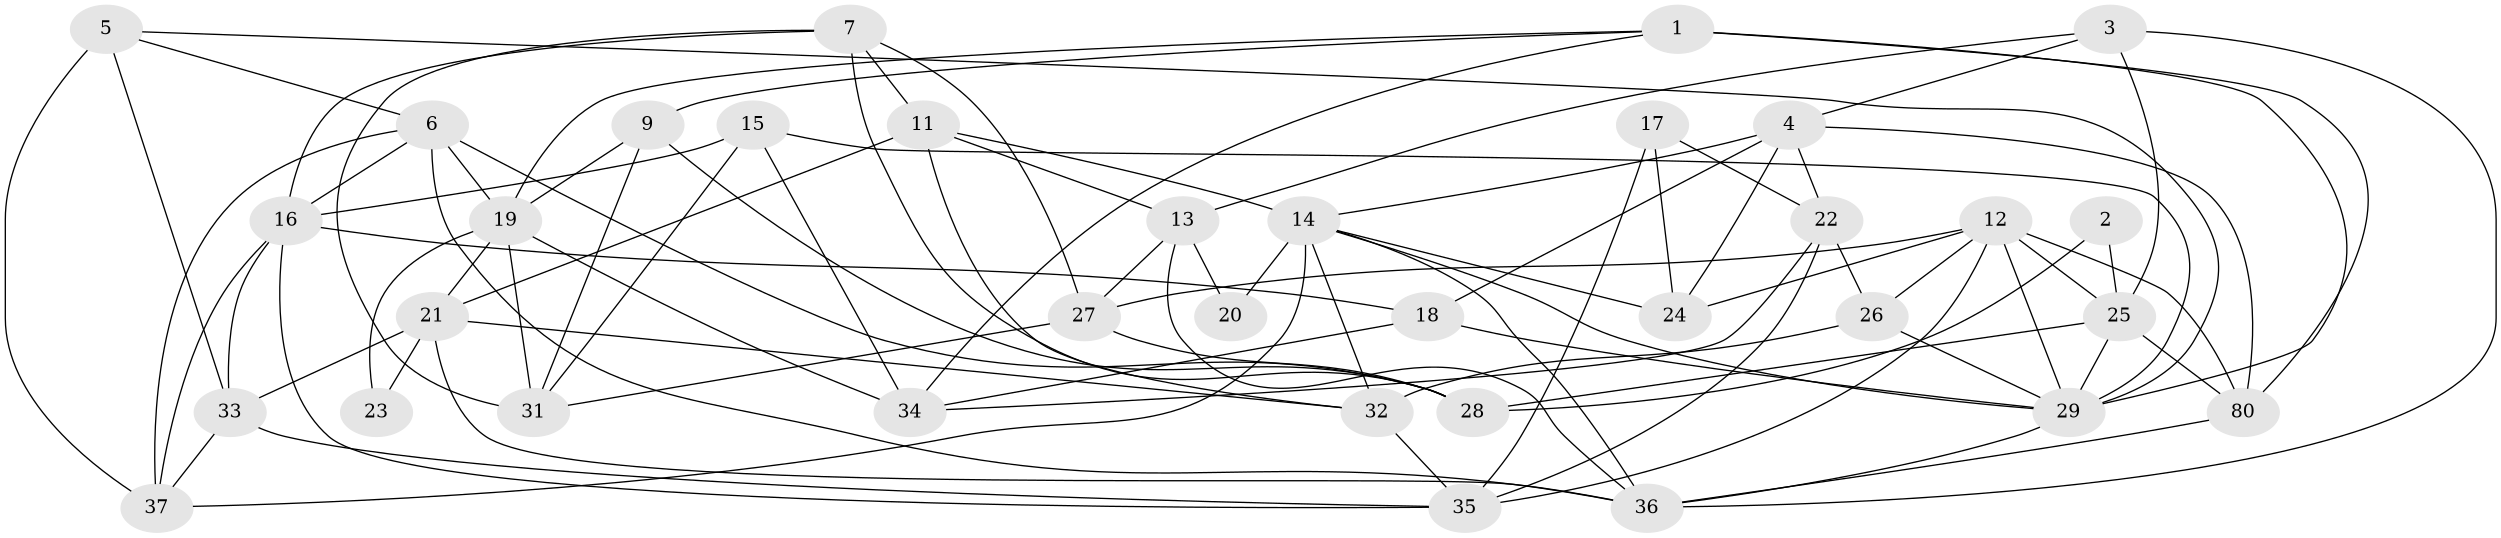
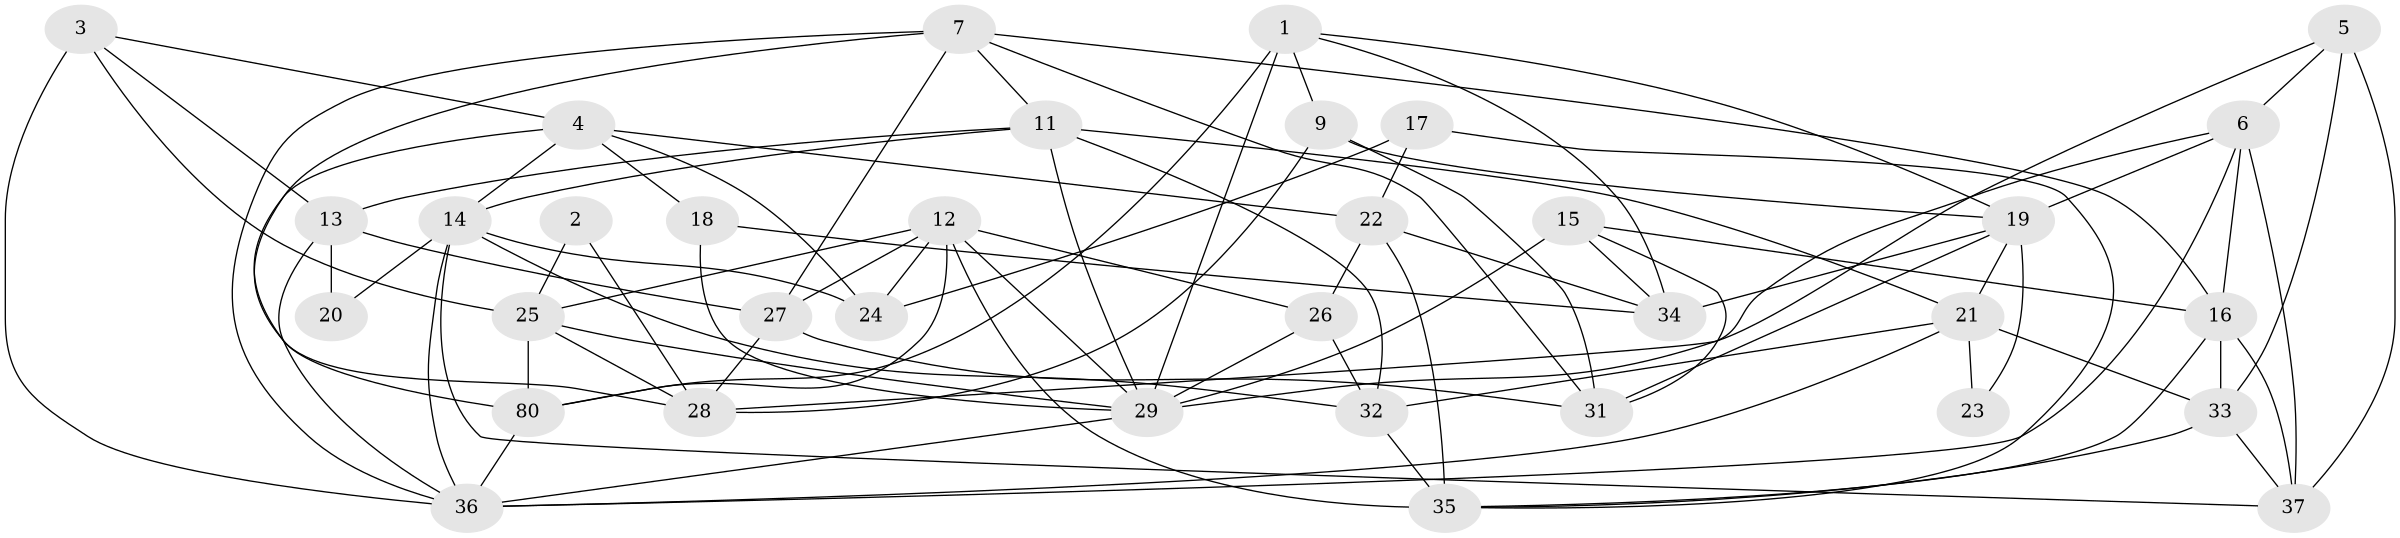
none -> (364, 94)
(857, 267) -> none
(1641, 344) -> (1090, 277)
